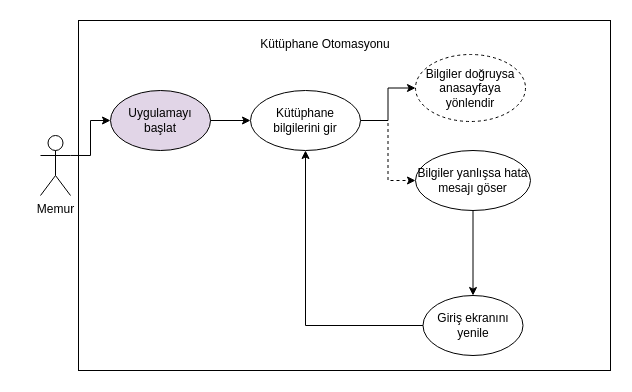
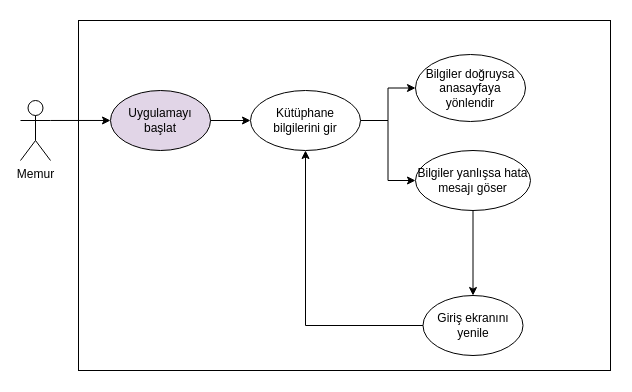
(326, 45) -> none
(471, 88) -> (471, 88)
(388, 162) -> (388, 162)
(56, 166) -> (36, 131)
